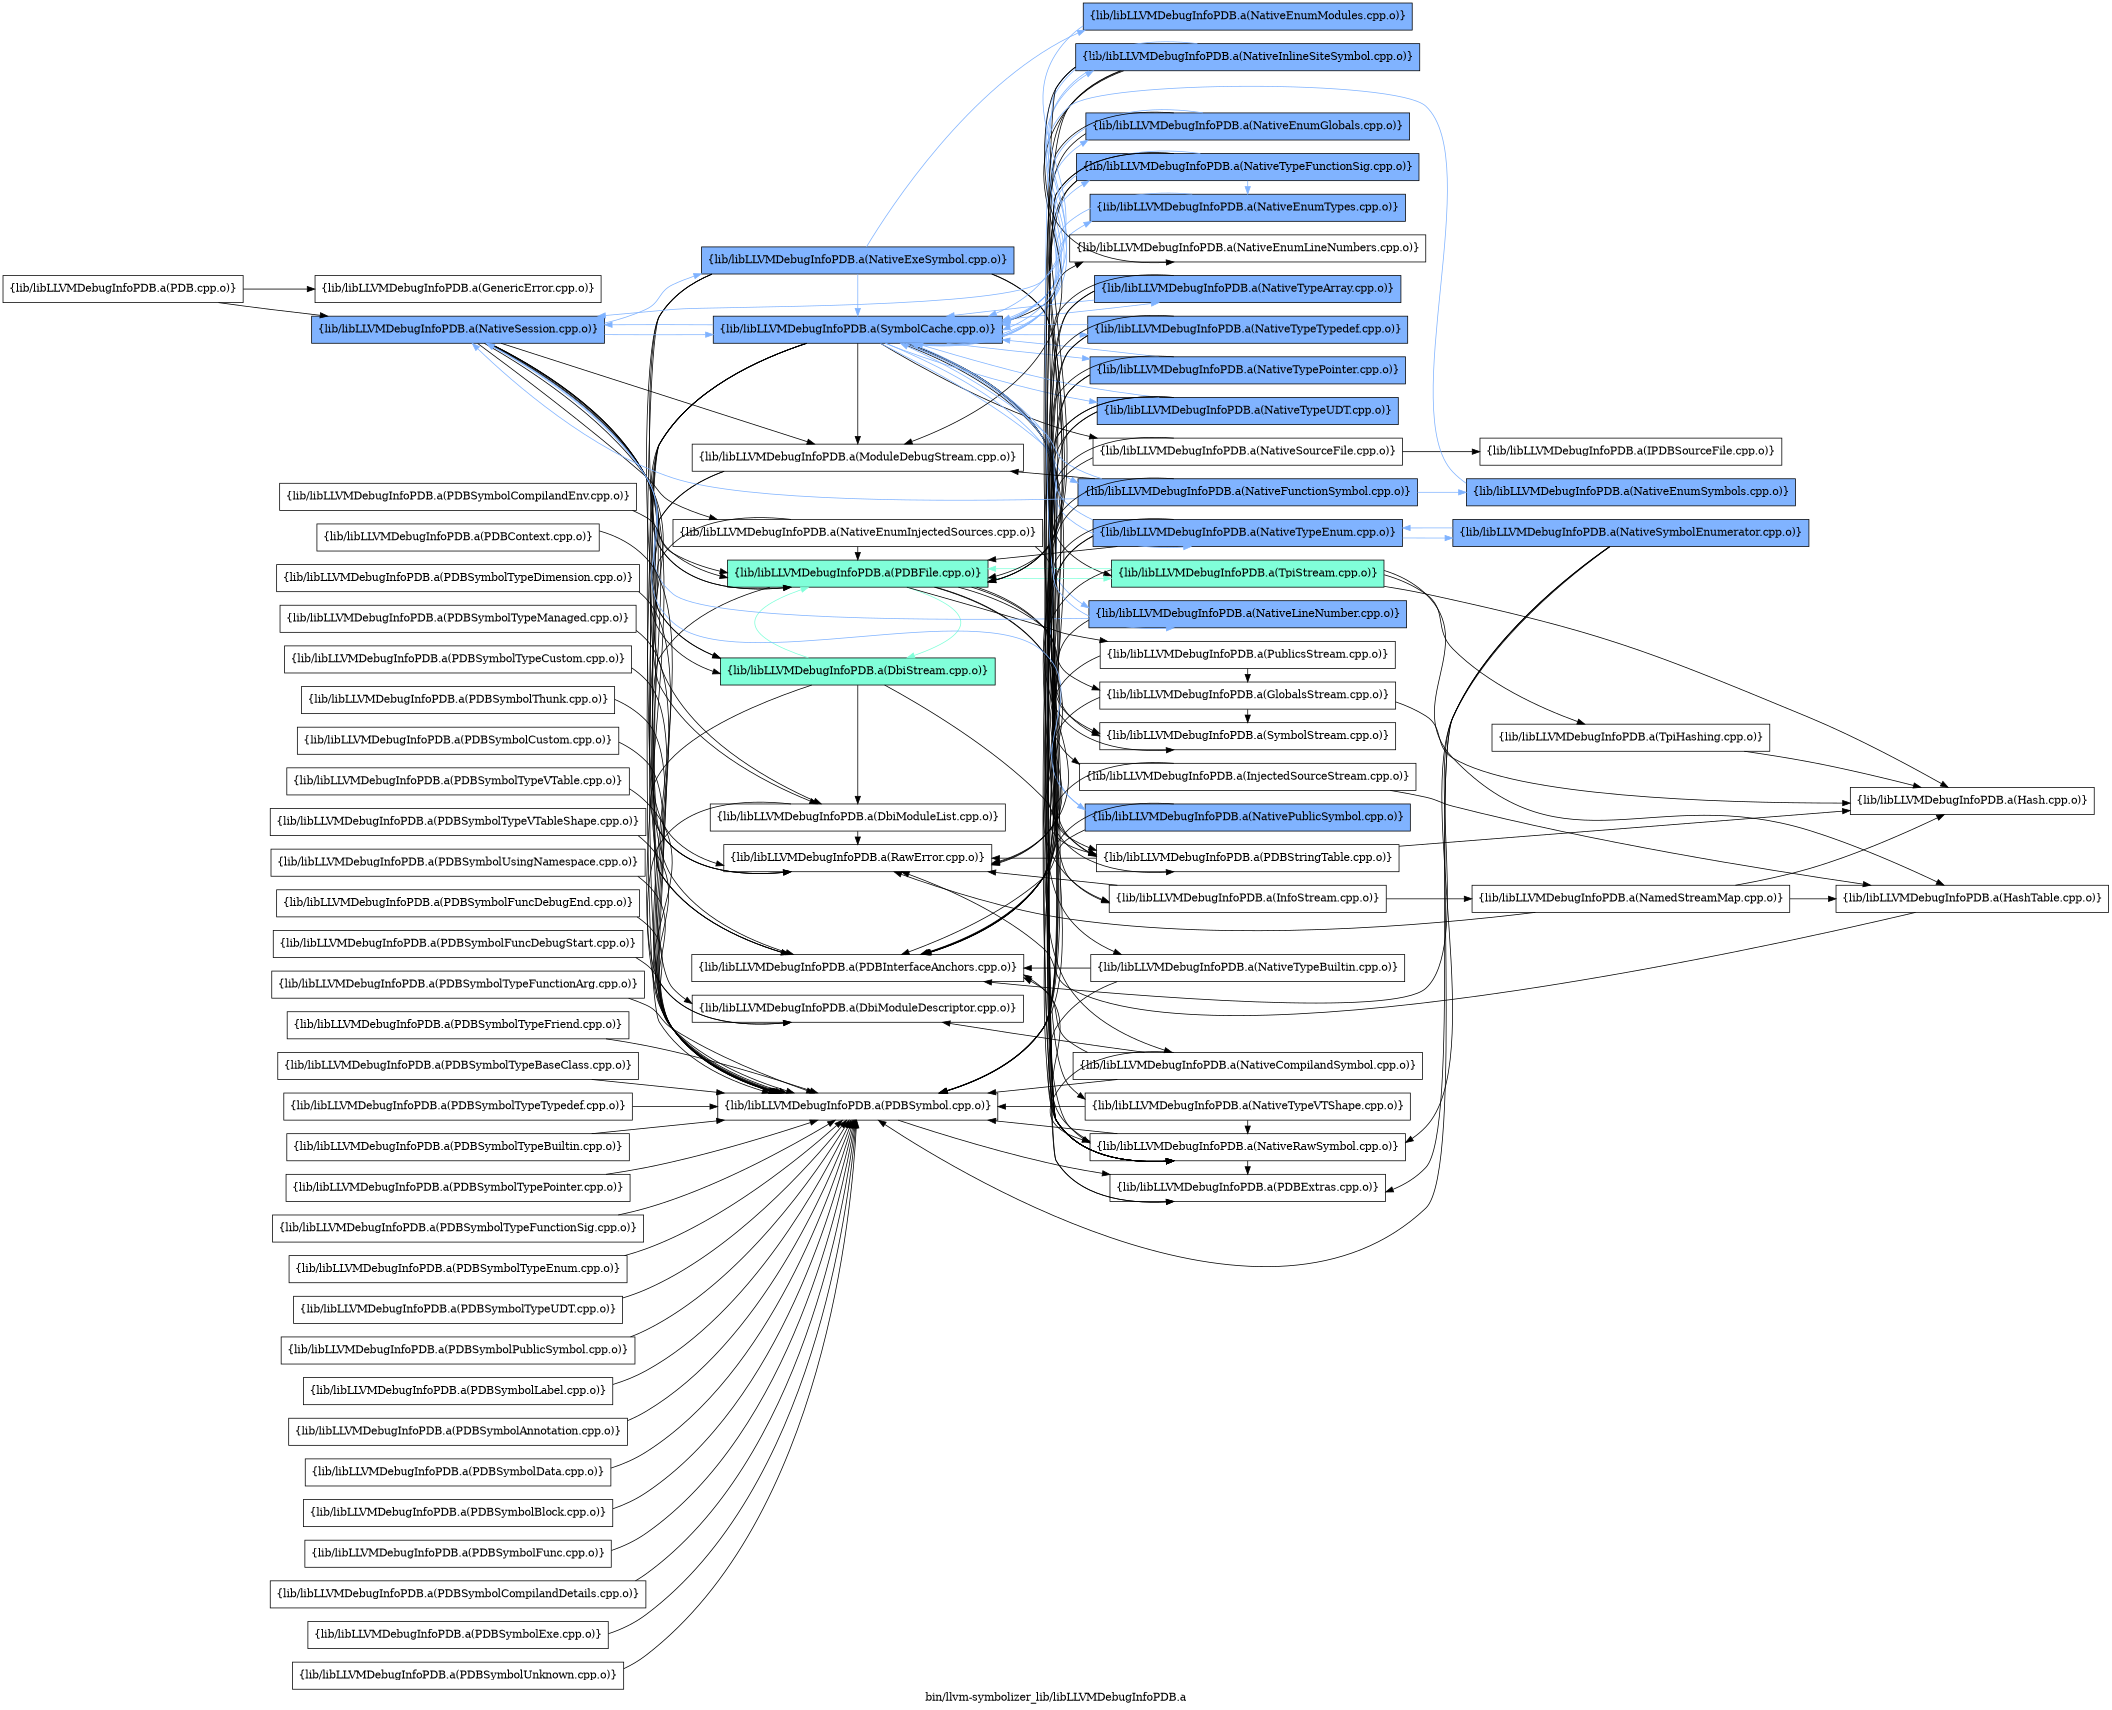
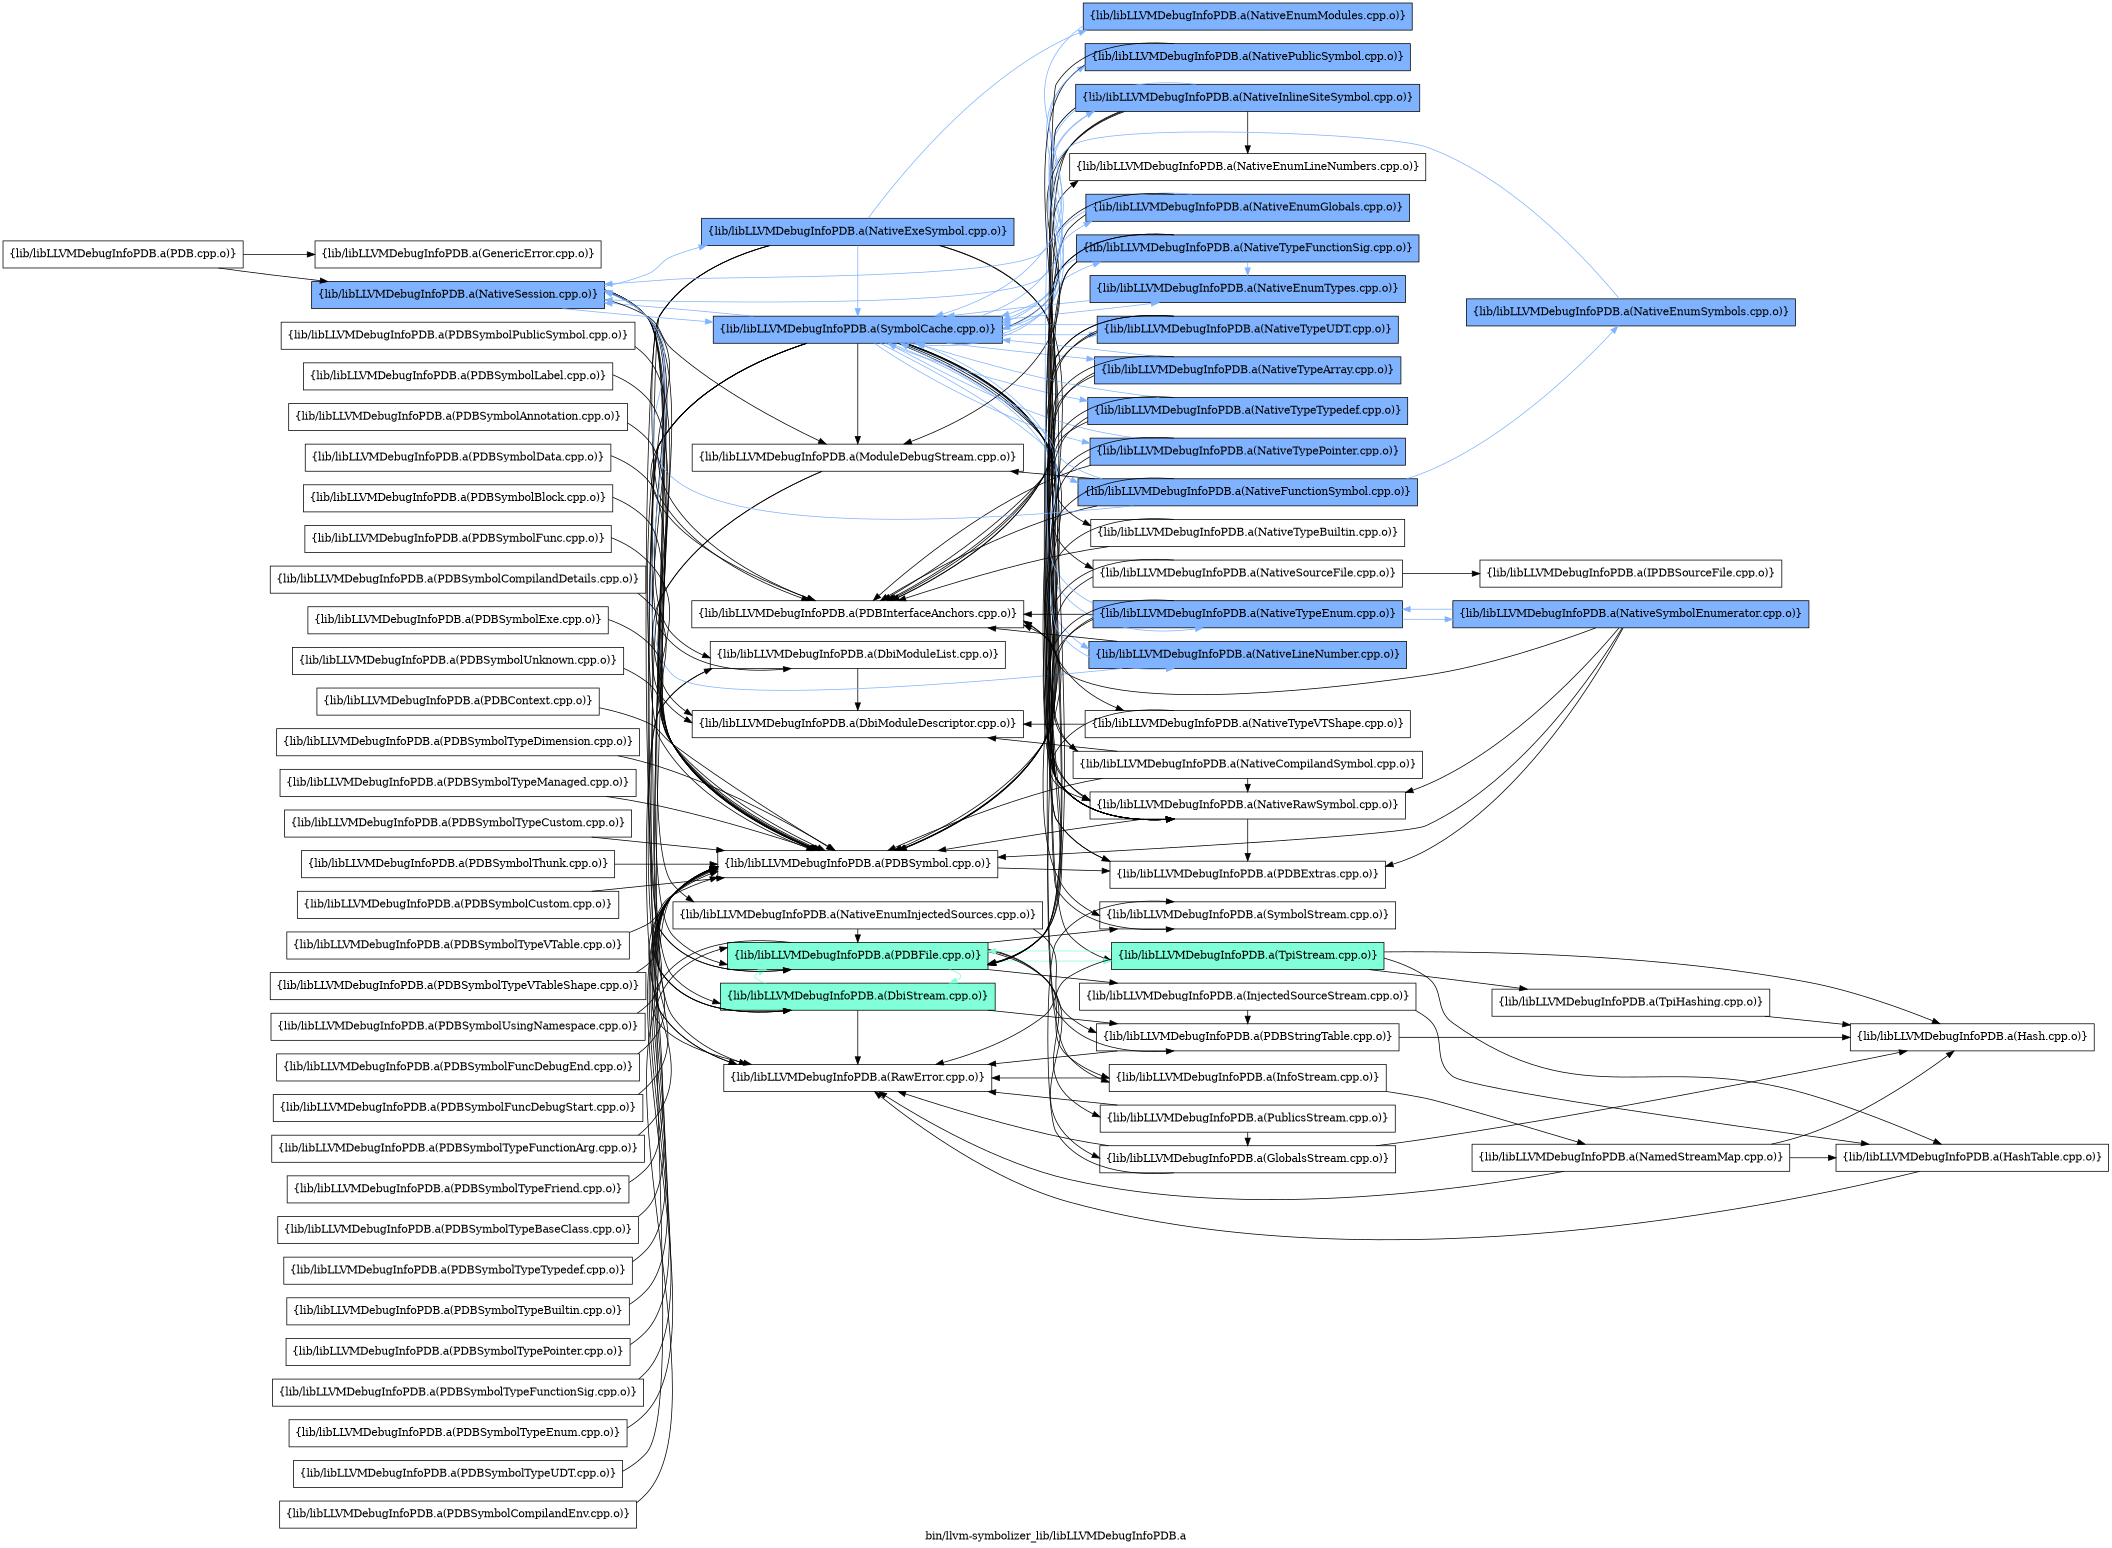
(1059, 695) -> none
(653, 718) -> none
(1045, 1107) -> (1069, 724)
